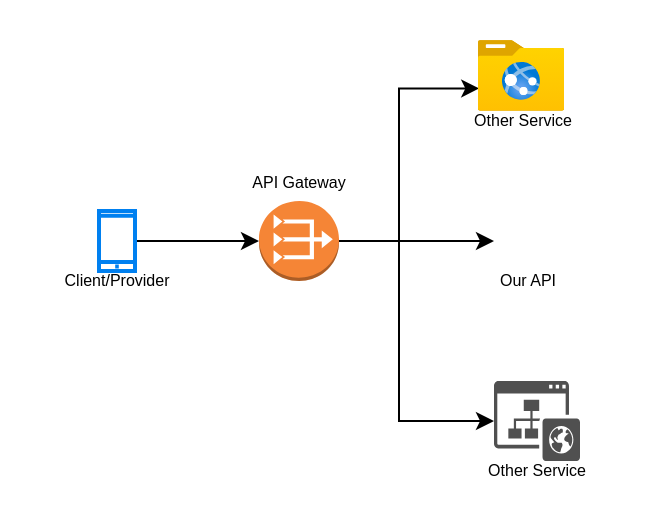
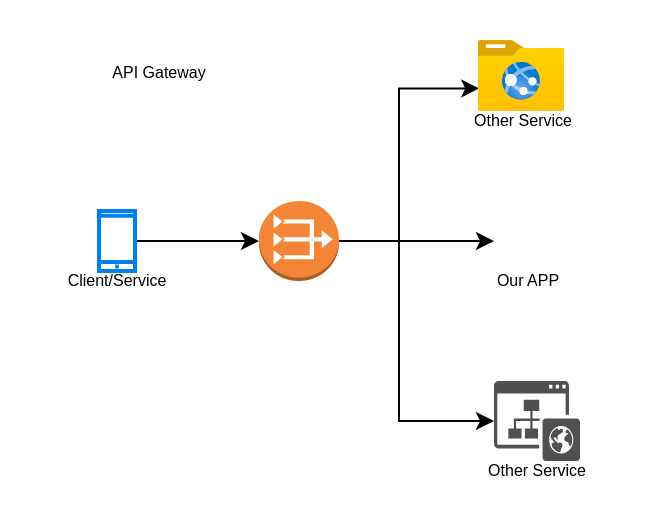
(299, 182) -> (159, 72)
(118, 281) -> (118, 281)
(529, 281) -> (529, 281)
